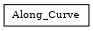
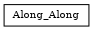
(47, 15) -> (47, 15)
